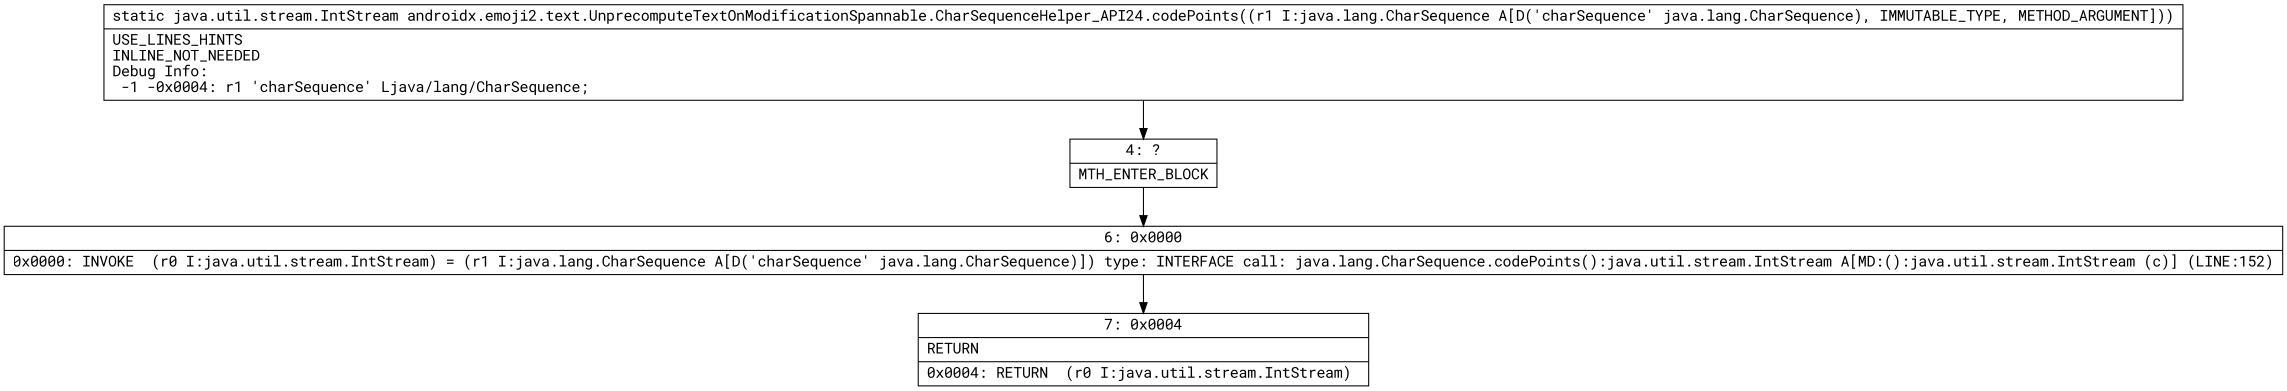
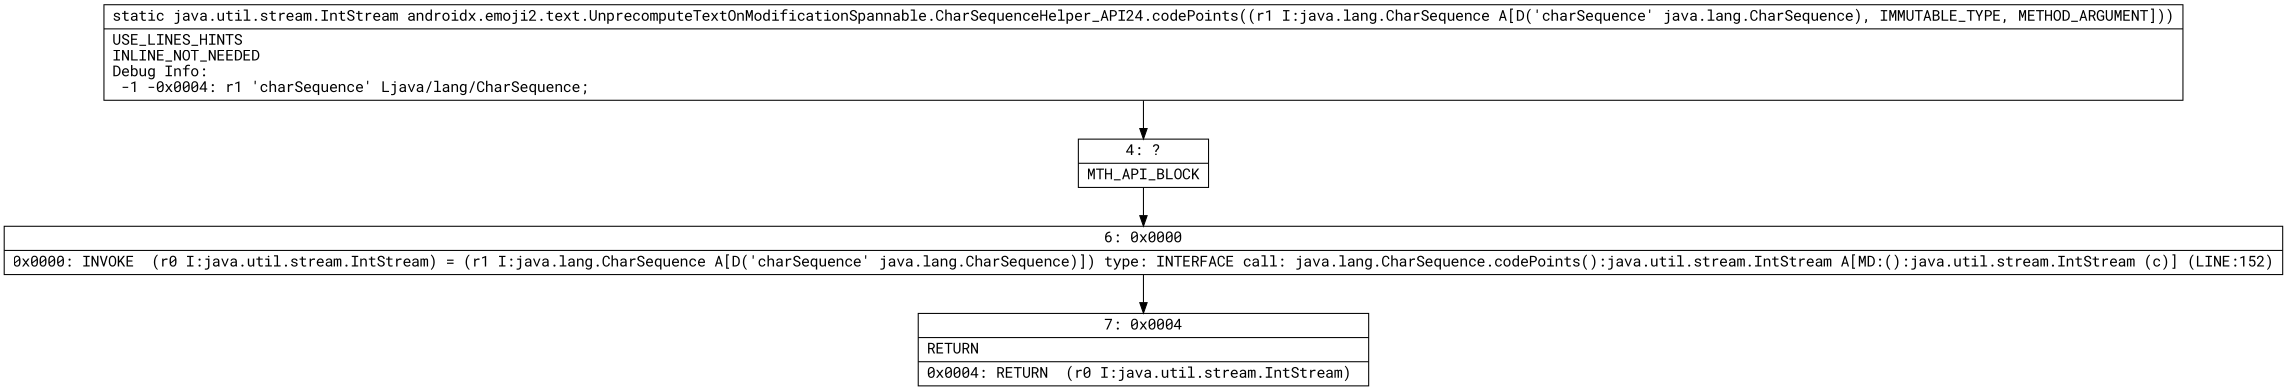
(1143, 175) -> (1143, 175)
